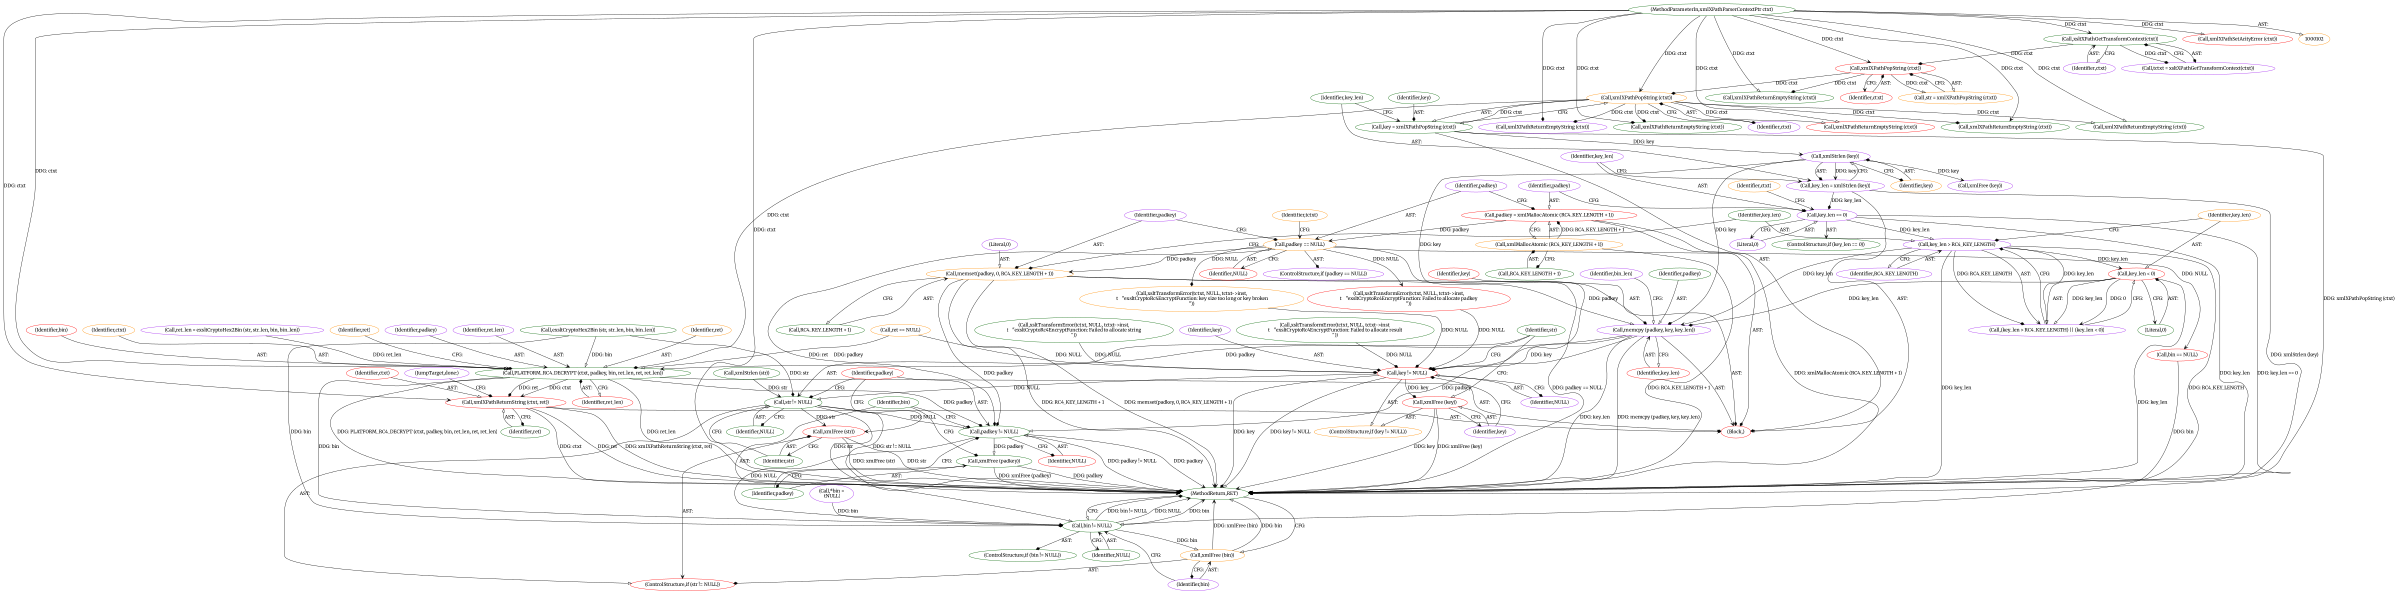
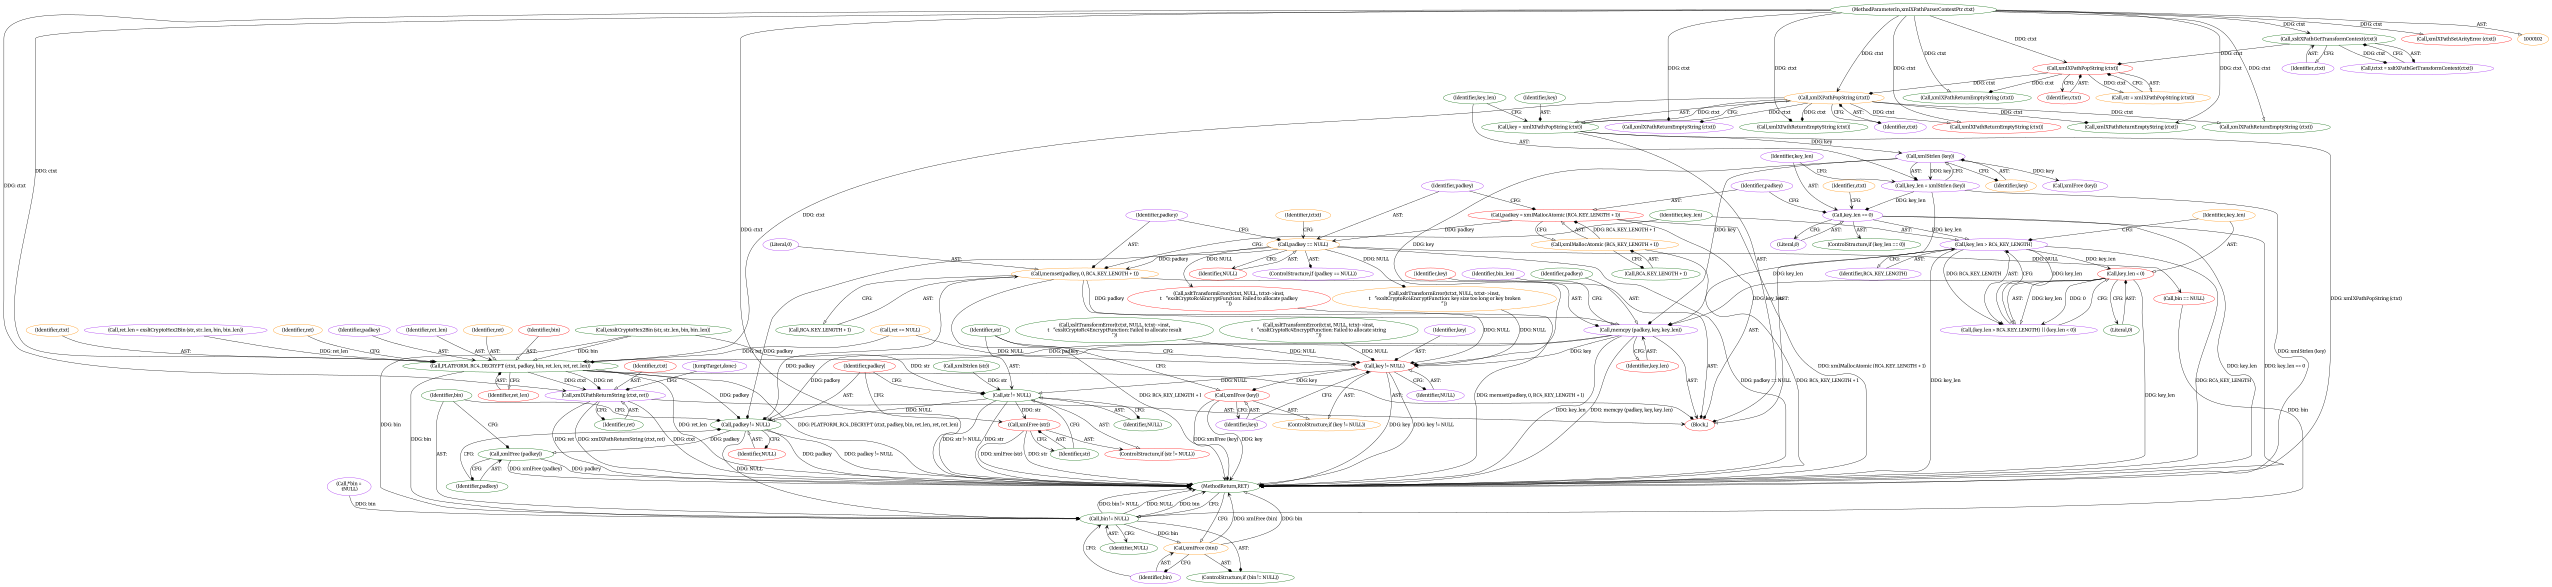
(506, 403) -> (605, 396)
(963, 575) -> (1216, 562)
